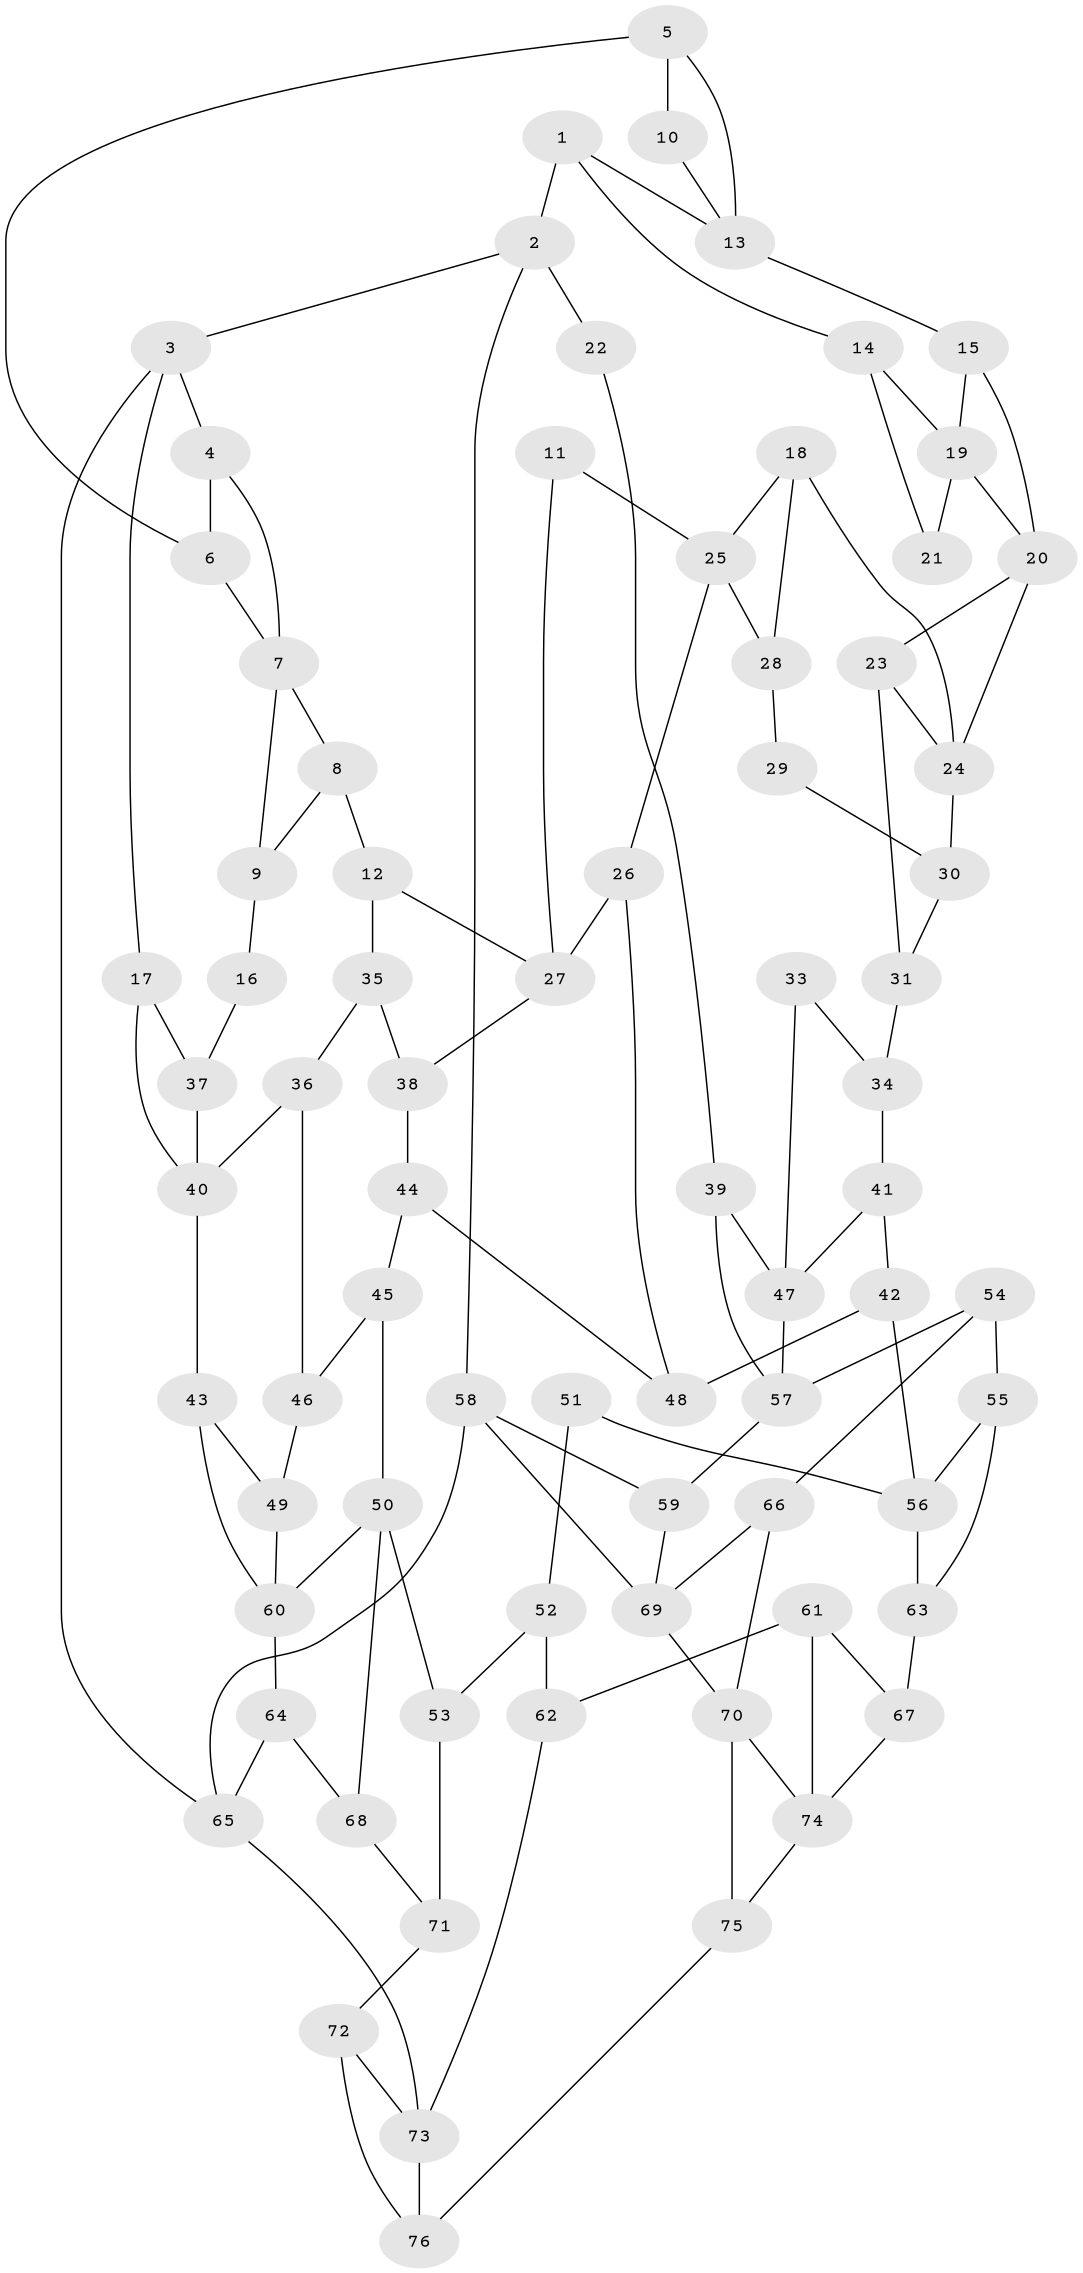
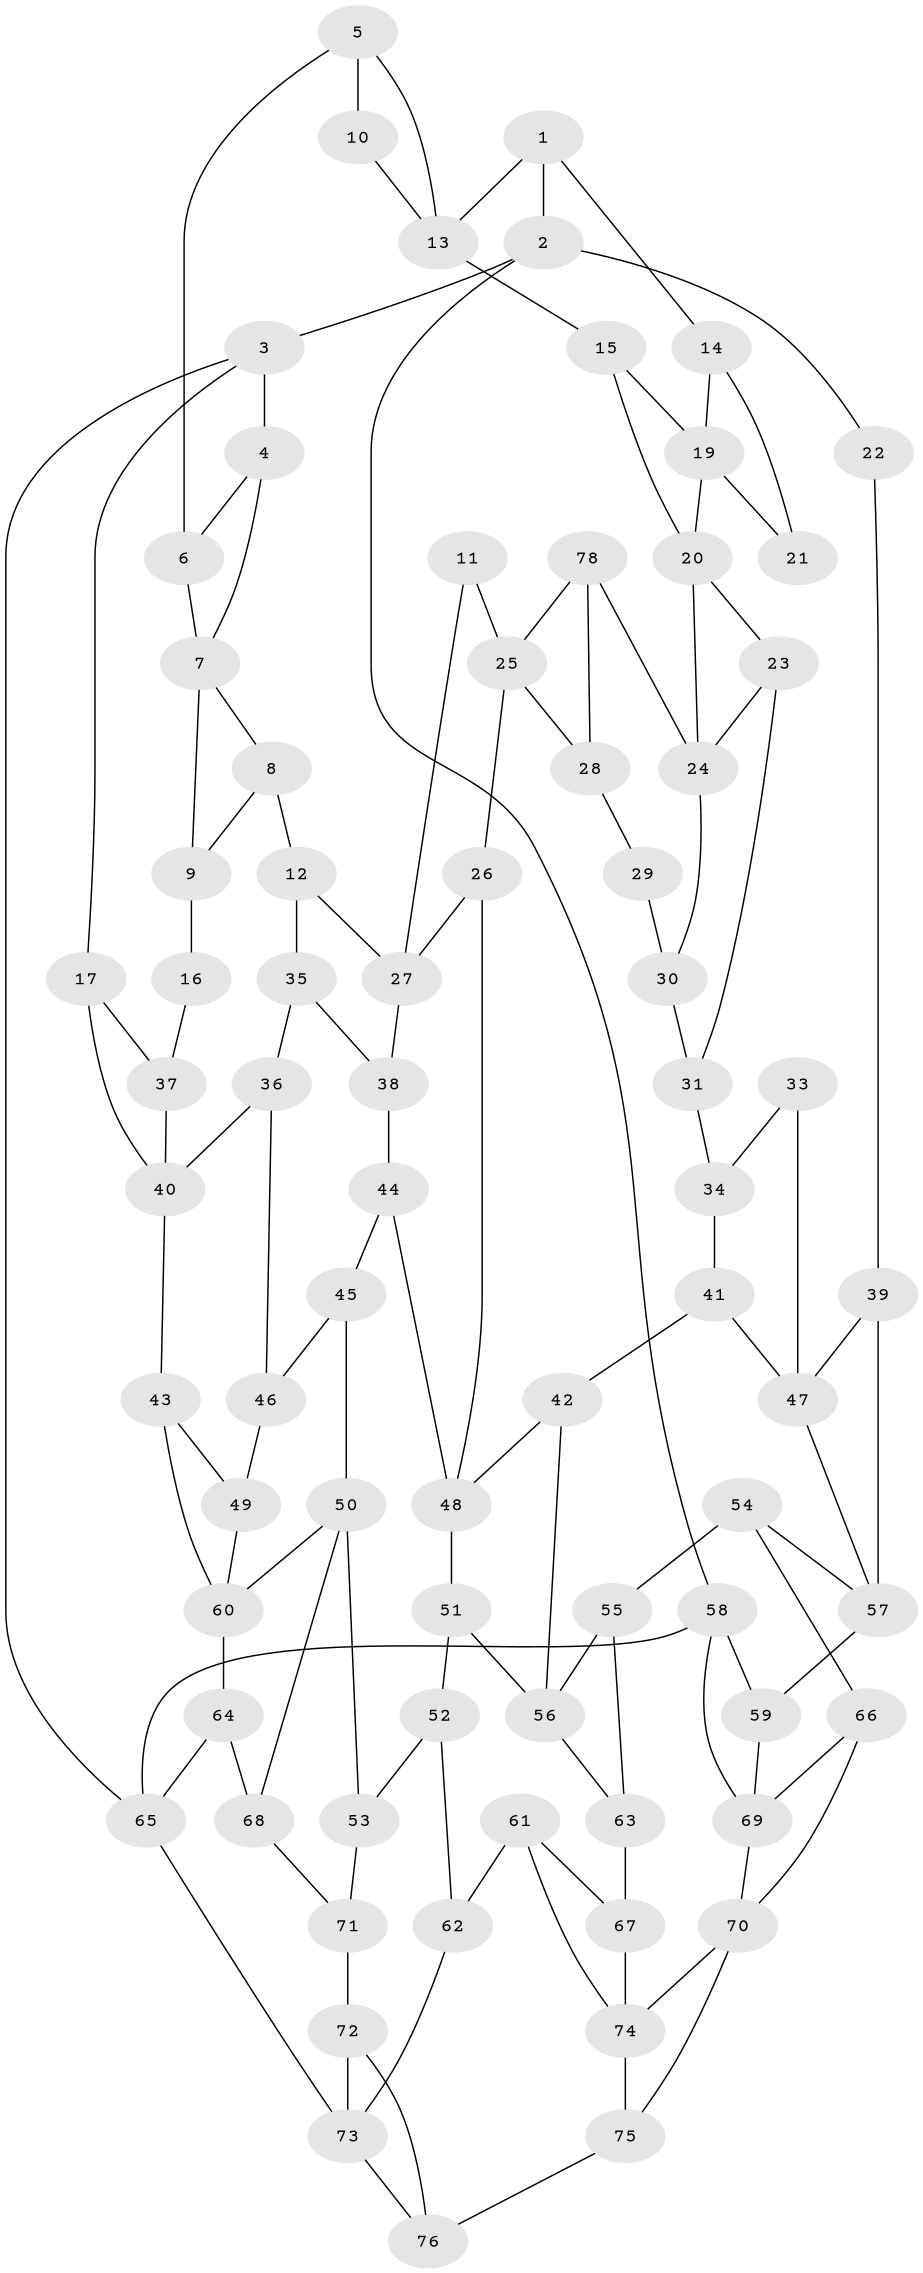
(796, 453) -> (587, 558)
none -> (451, 1558)
